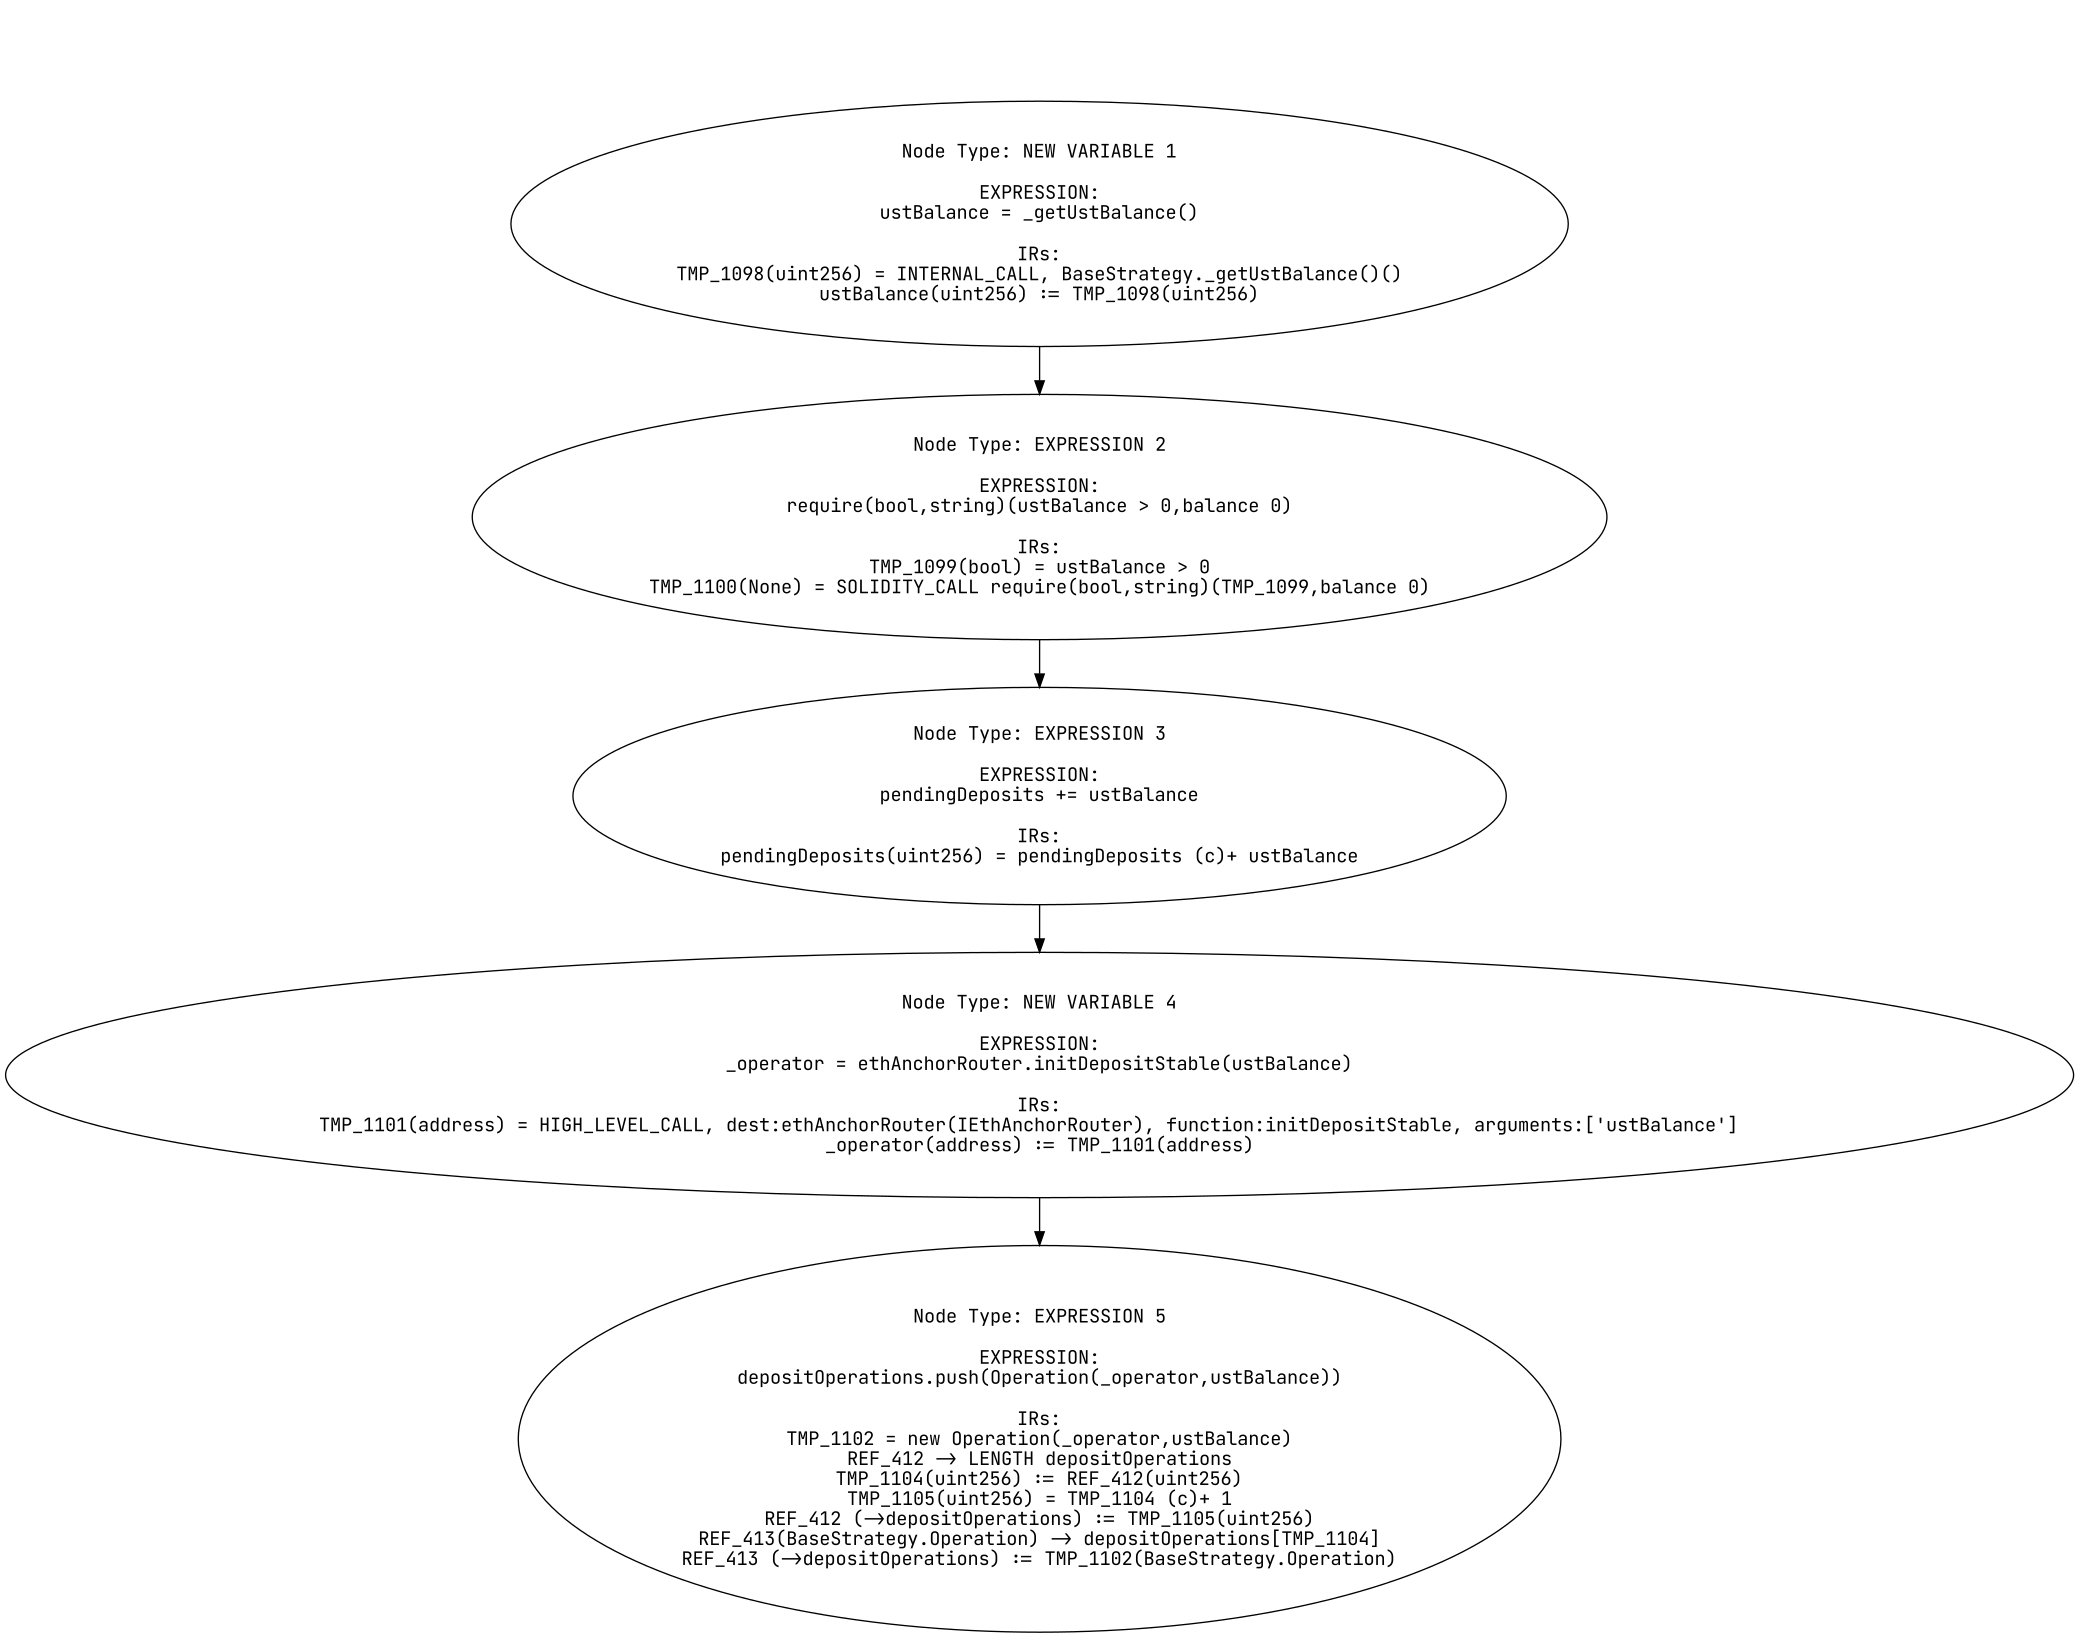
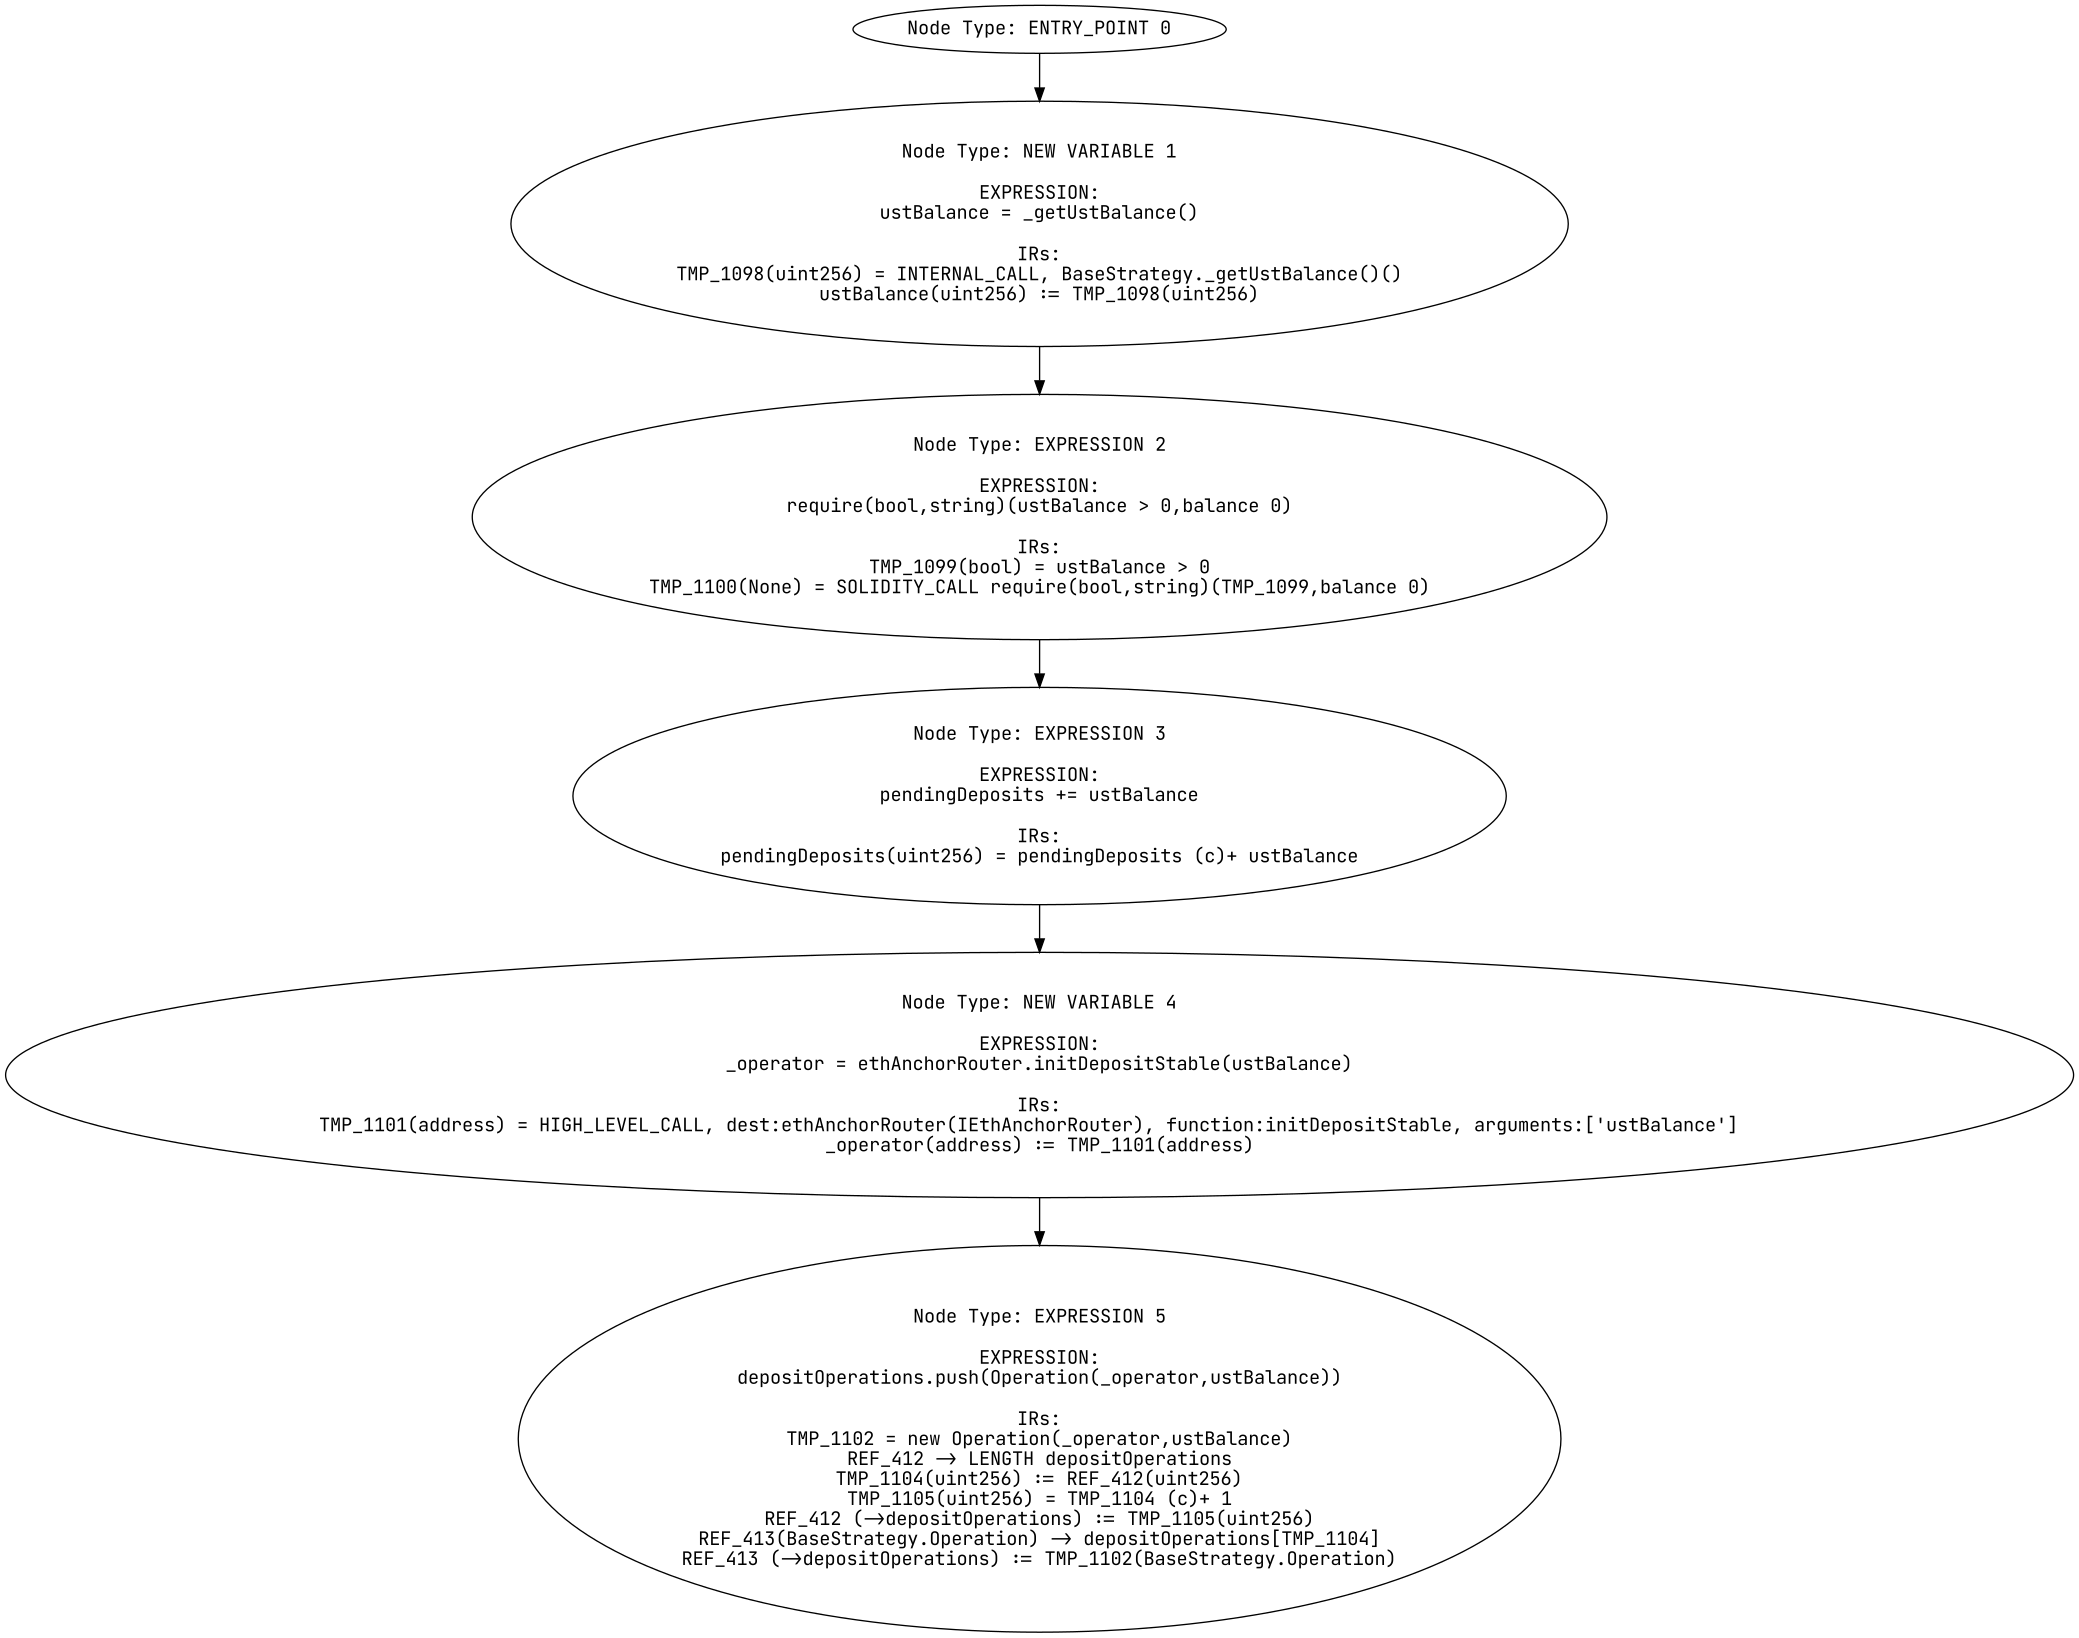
none -> (1040, 29)
